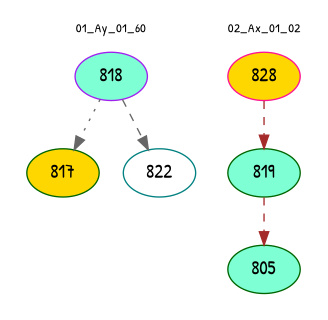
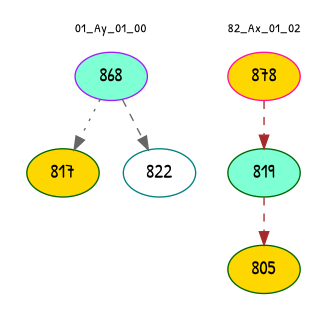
(111, 29) -> (111, 29)
(265, 29) -> (265, 29)
(111, 76) -> (111, 76)
(264, 76) -> (264, 76)
(264, 269) -> (264, 269)
